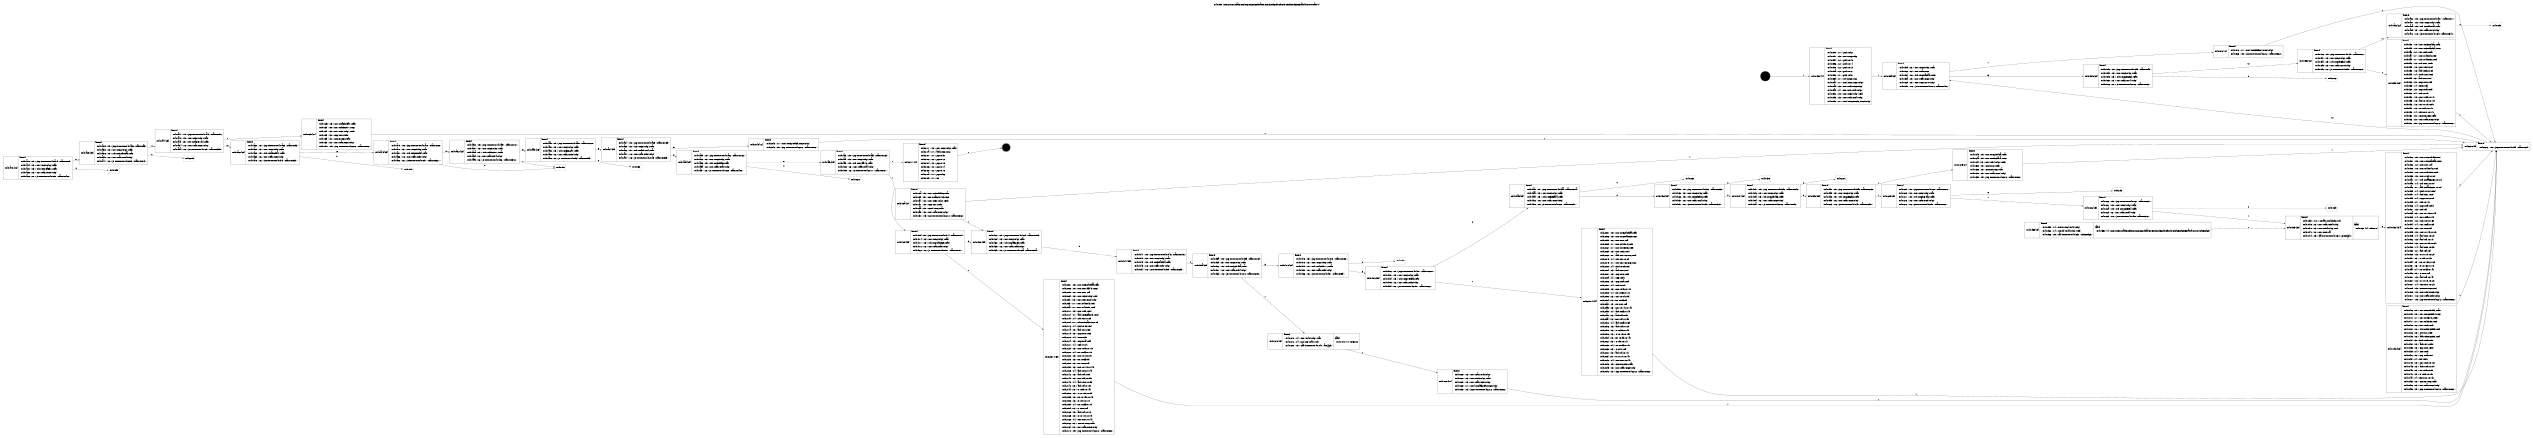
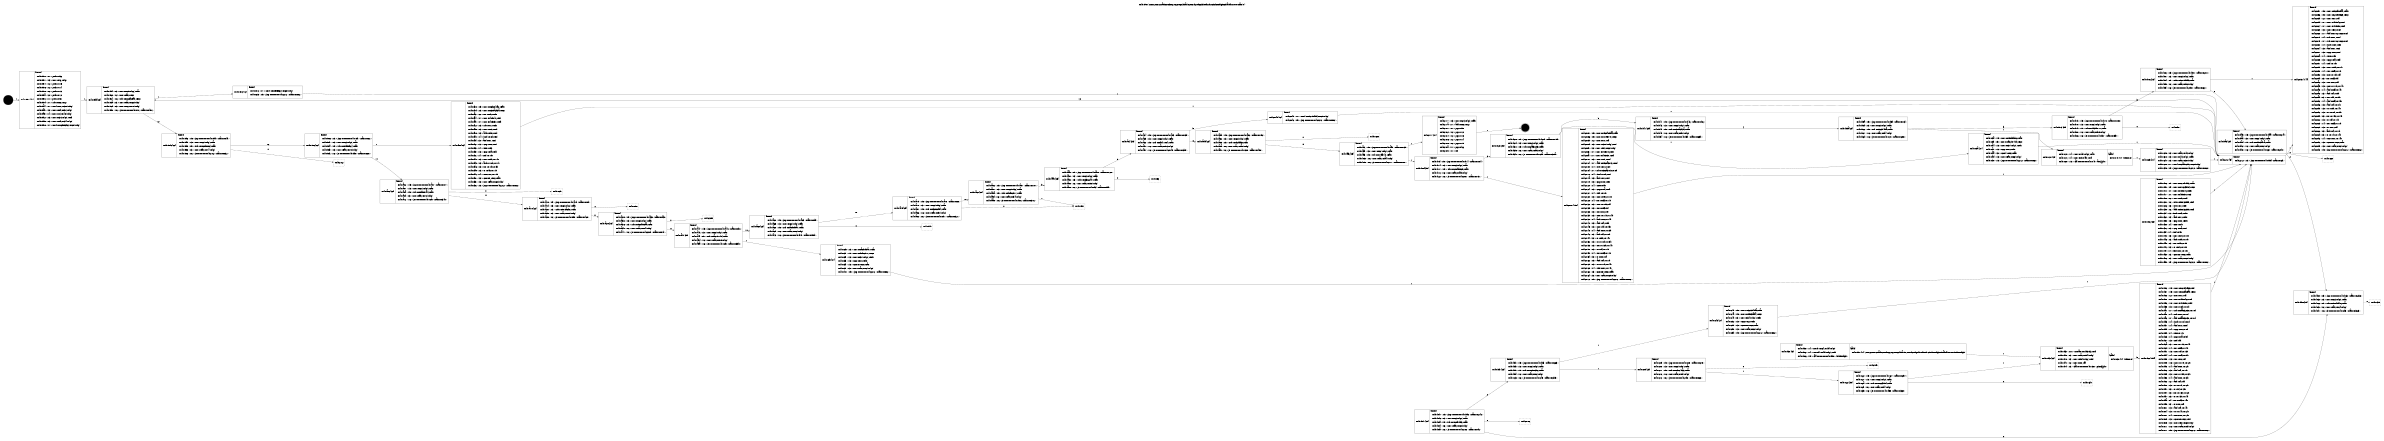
(1727, 196) -> (1945, 437)
none -> (485, 200)
(971, 225) -> (1752, 168)
(2172, 398) -> (2289, 151)
